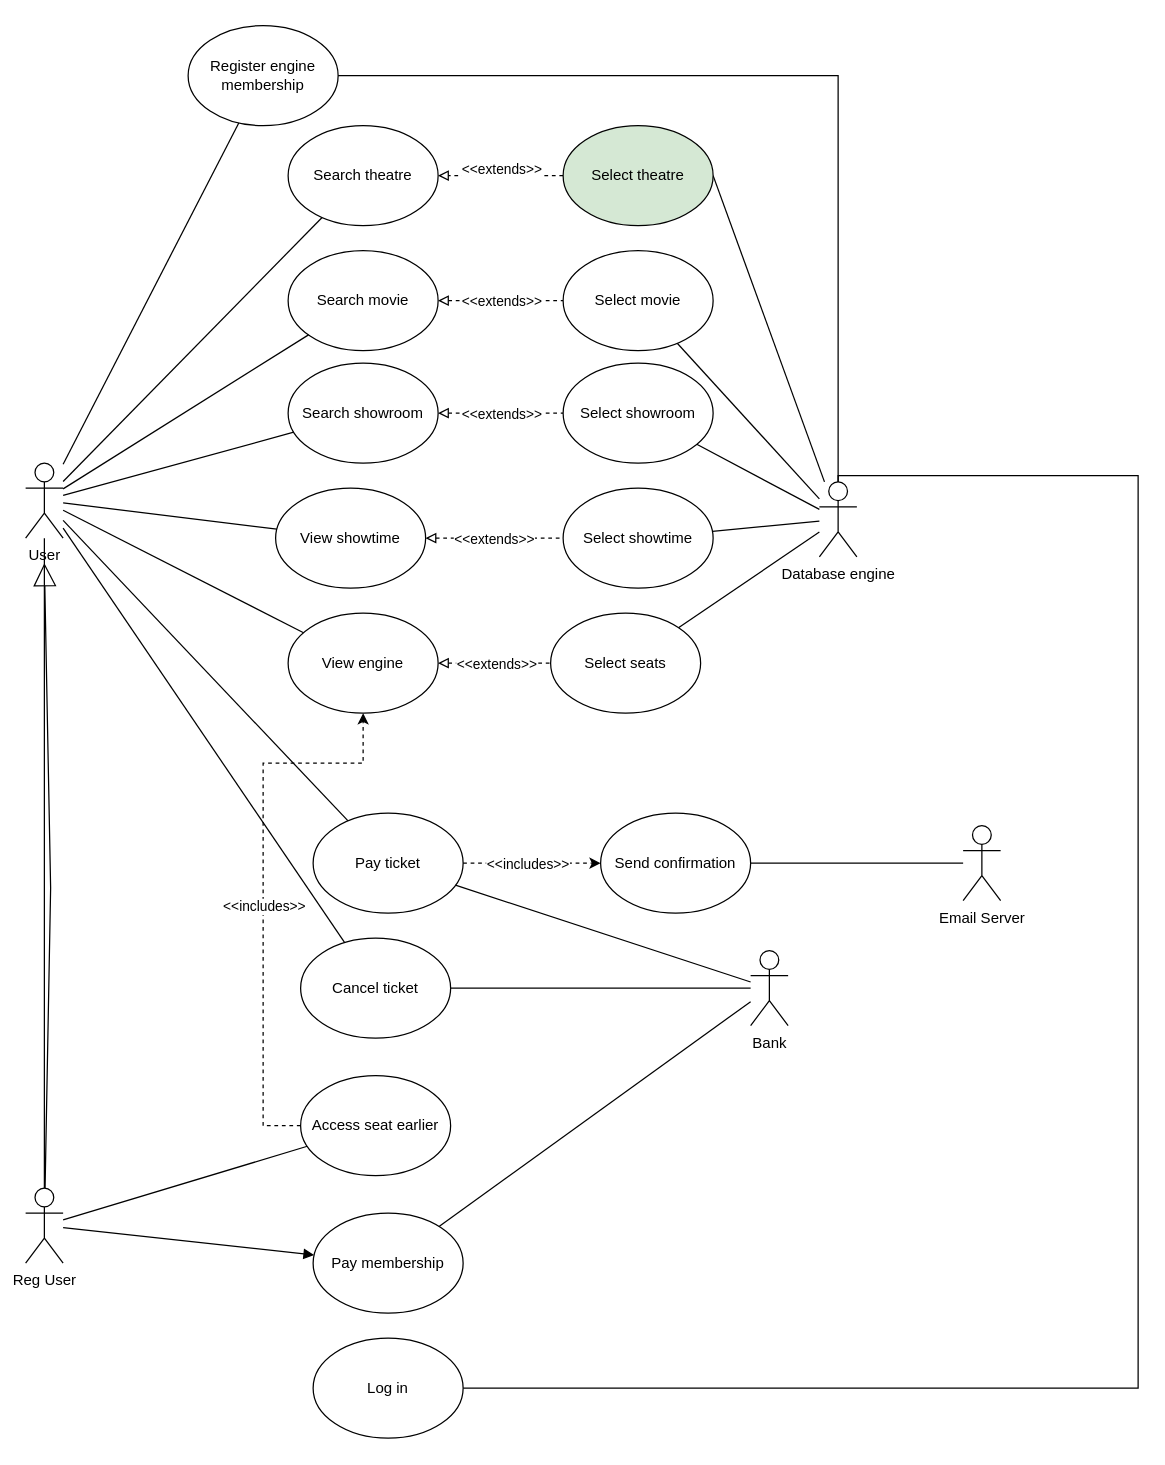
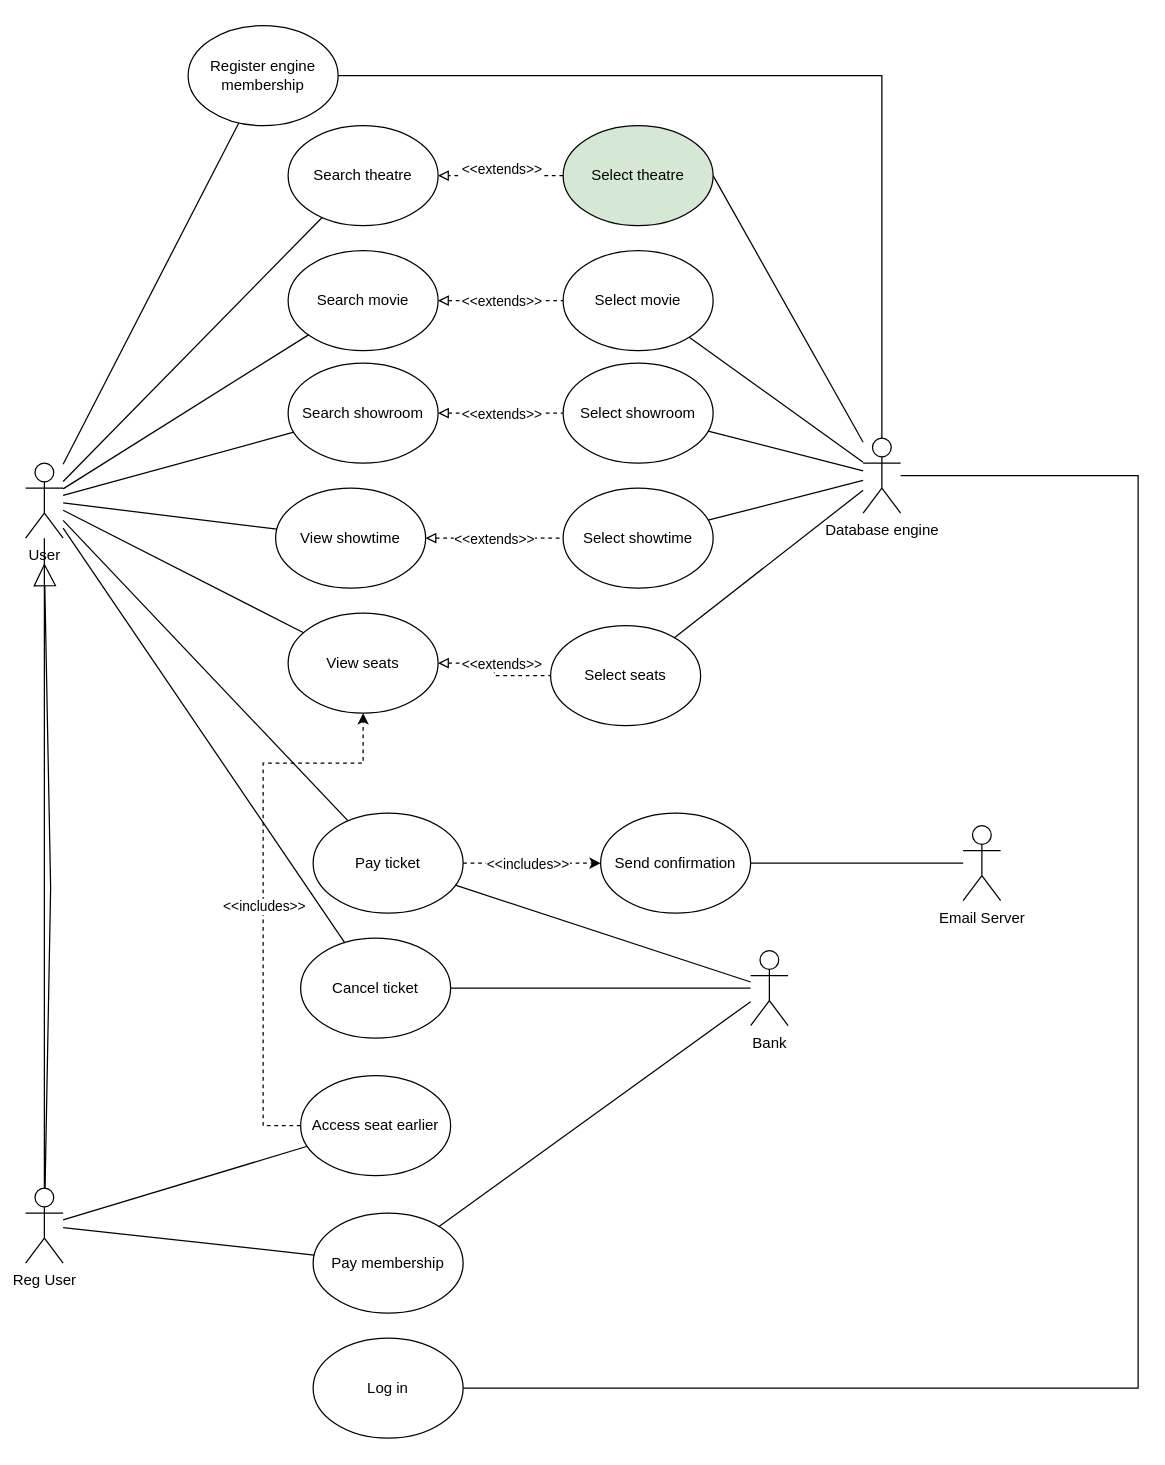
(838, 519) -> (882, 476)
(363, 663) -> (363, 663)
(626, 663) -> (626, 676)
(302, 1254) -> (307, 1254)
